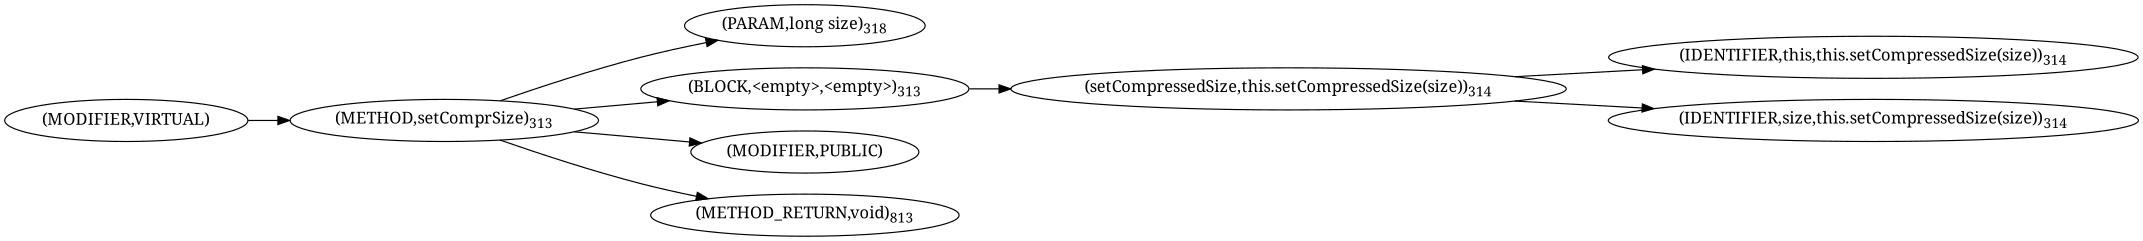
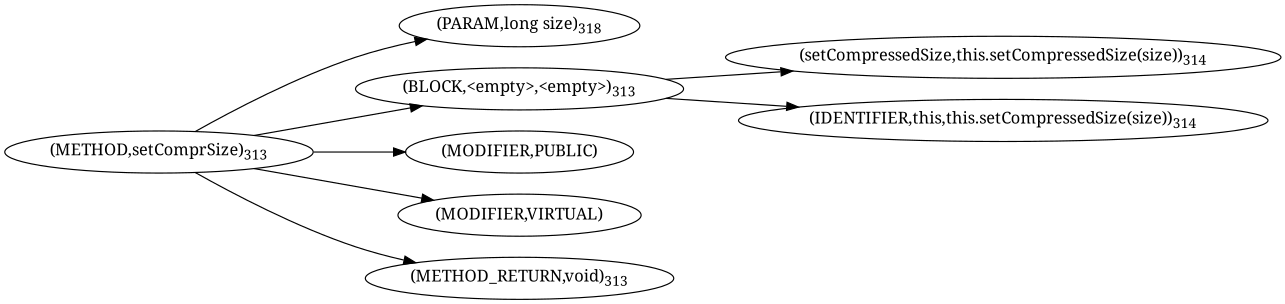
(1579, 73) -> (726, 102)
(263, 120) -> (338, 183)
(1873, 120) -> none
(902, 213) -> (617, 277)
